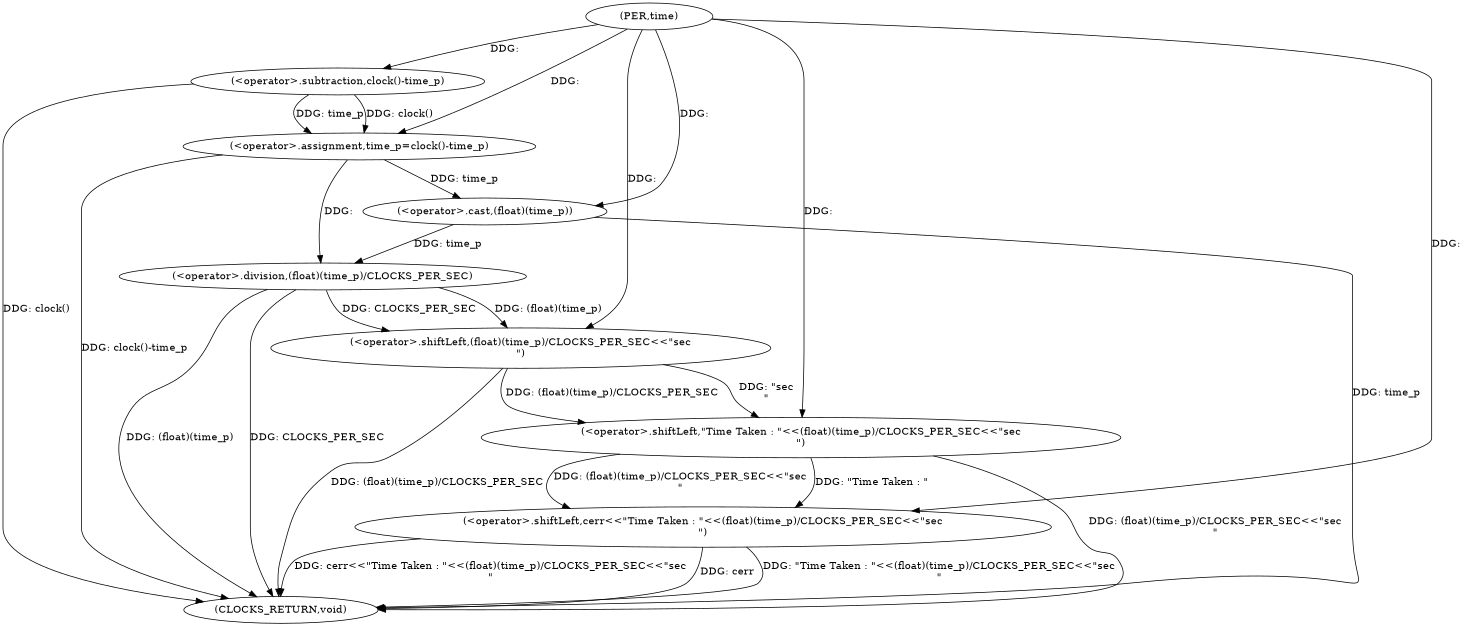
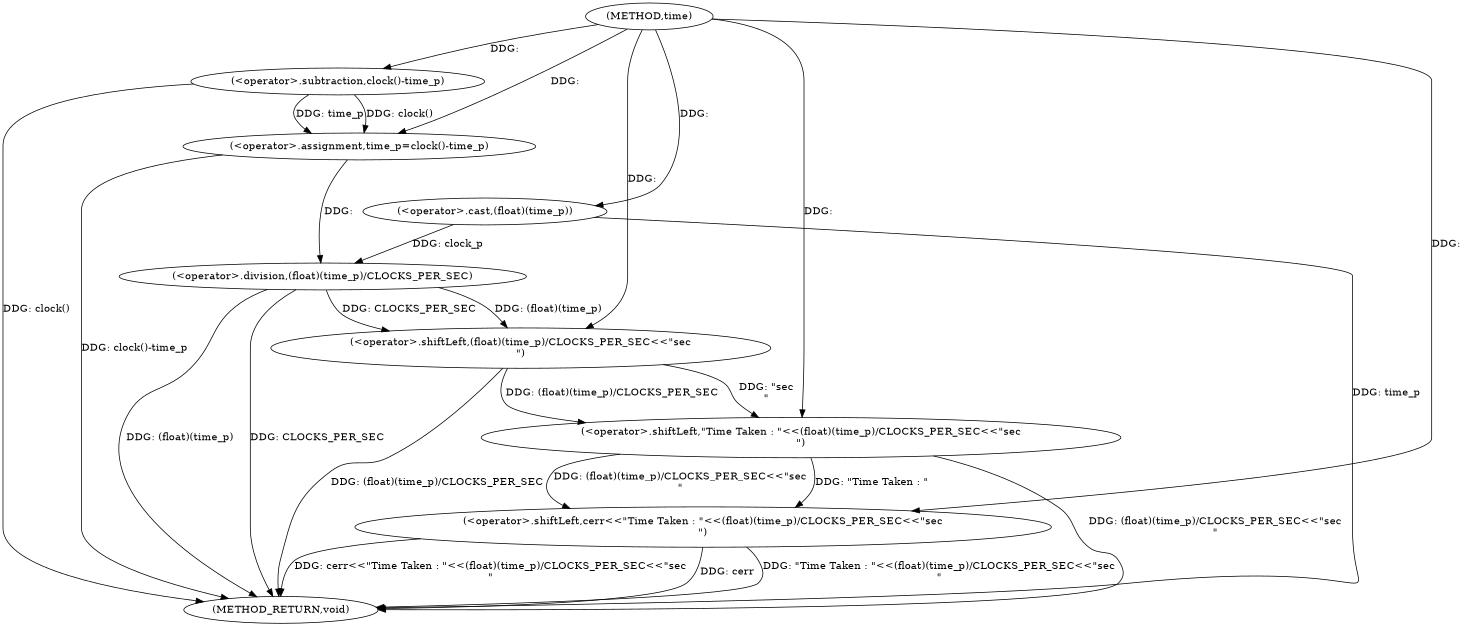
(649, 16) -> (649, 16)
(419, 177) -> none
(448, 244) -> (448, 244)
(281, 610) -> (281, 610)
